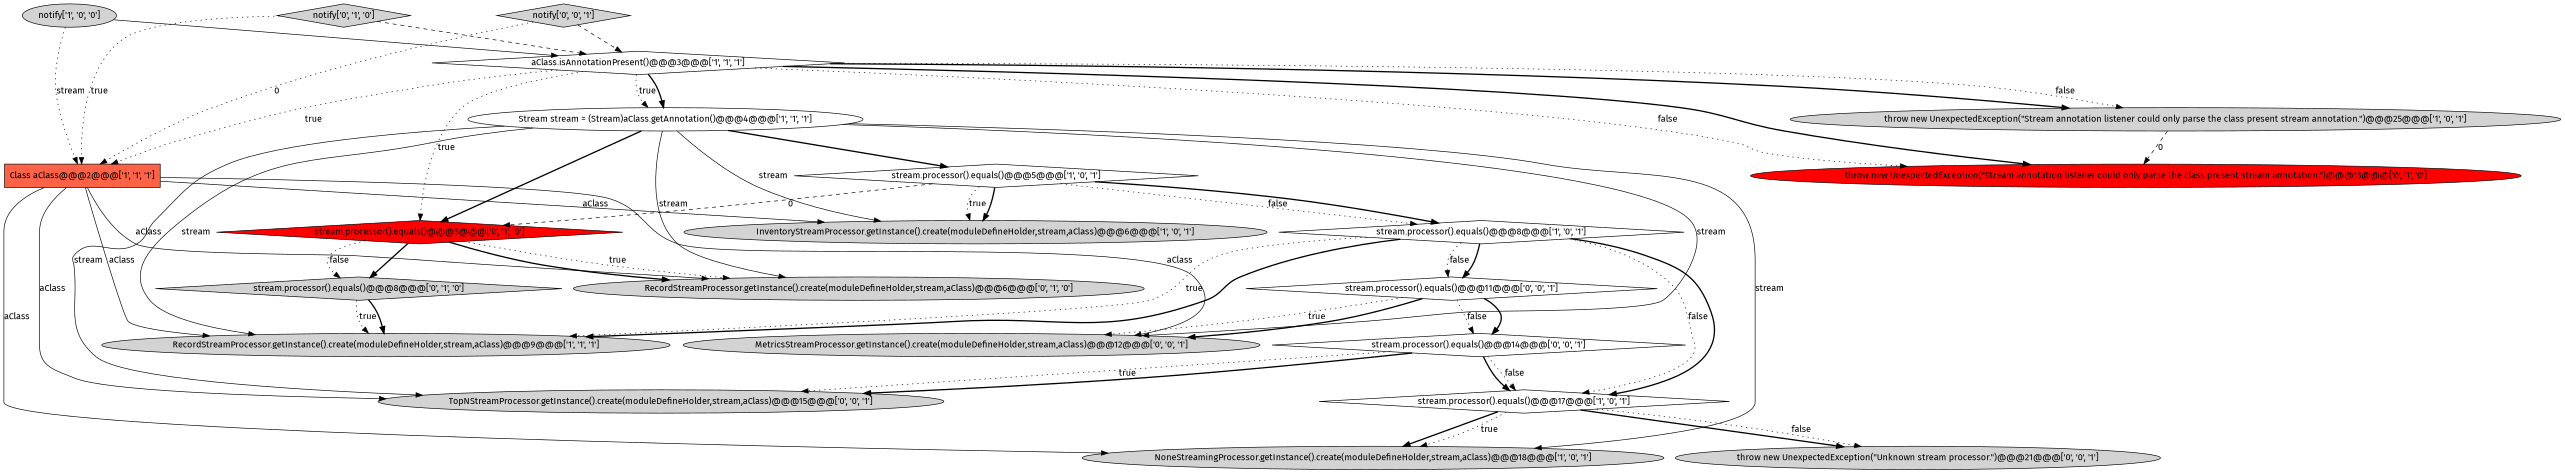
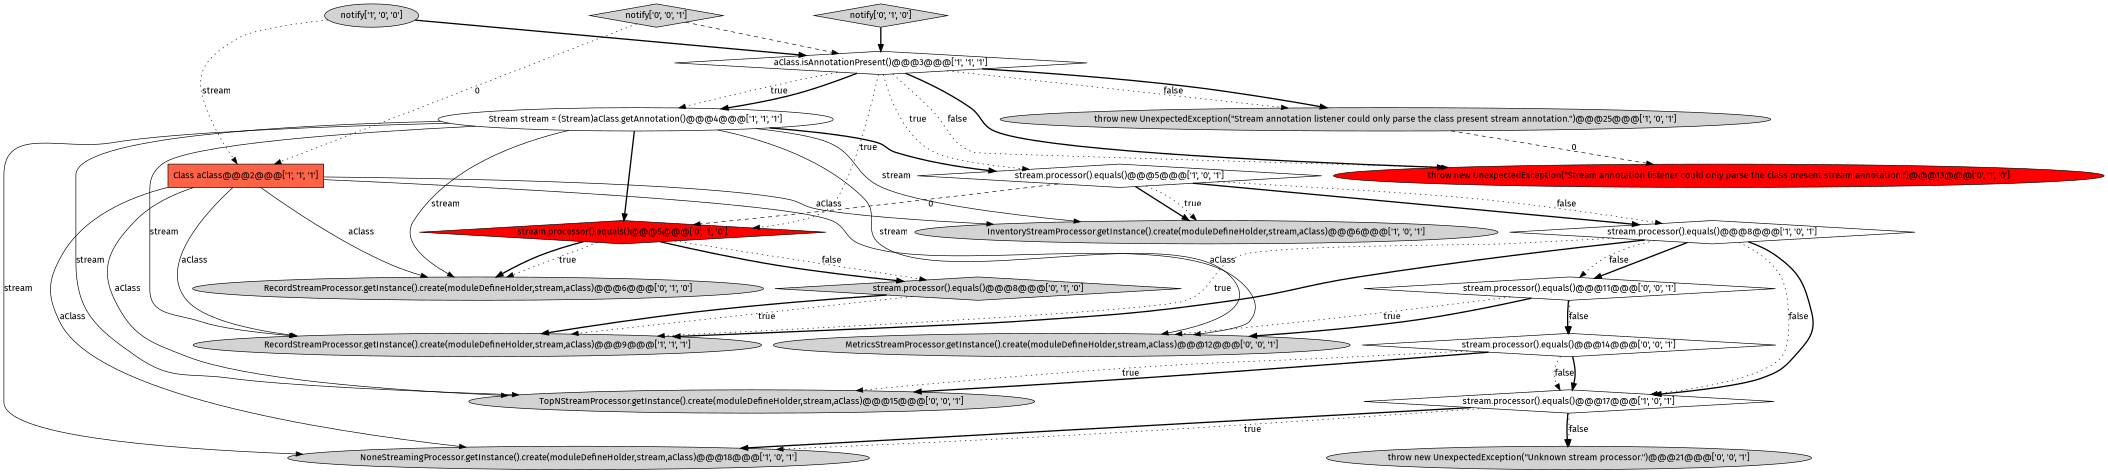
(136, 33) -> none
(478, 37) -> (881, 36)
(332, 38) -> (617, 38)
(334, 102) -> (932, 151)
